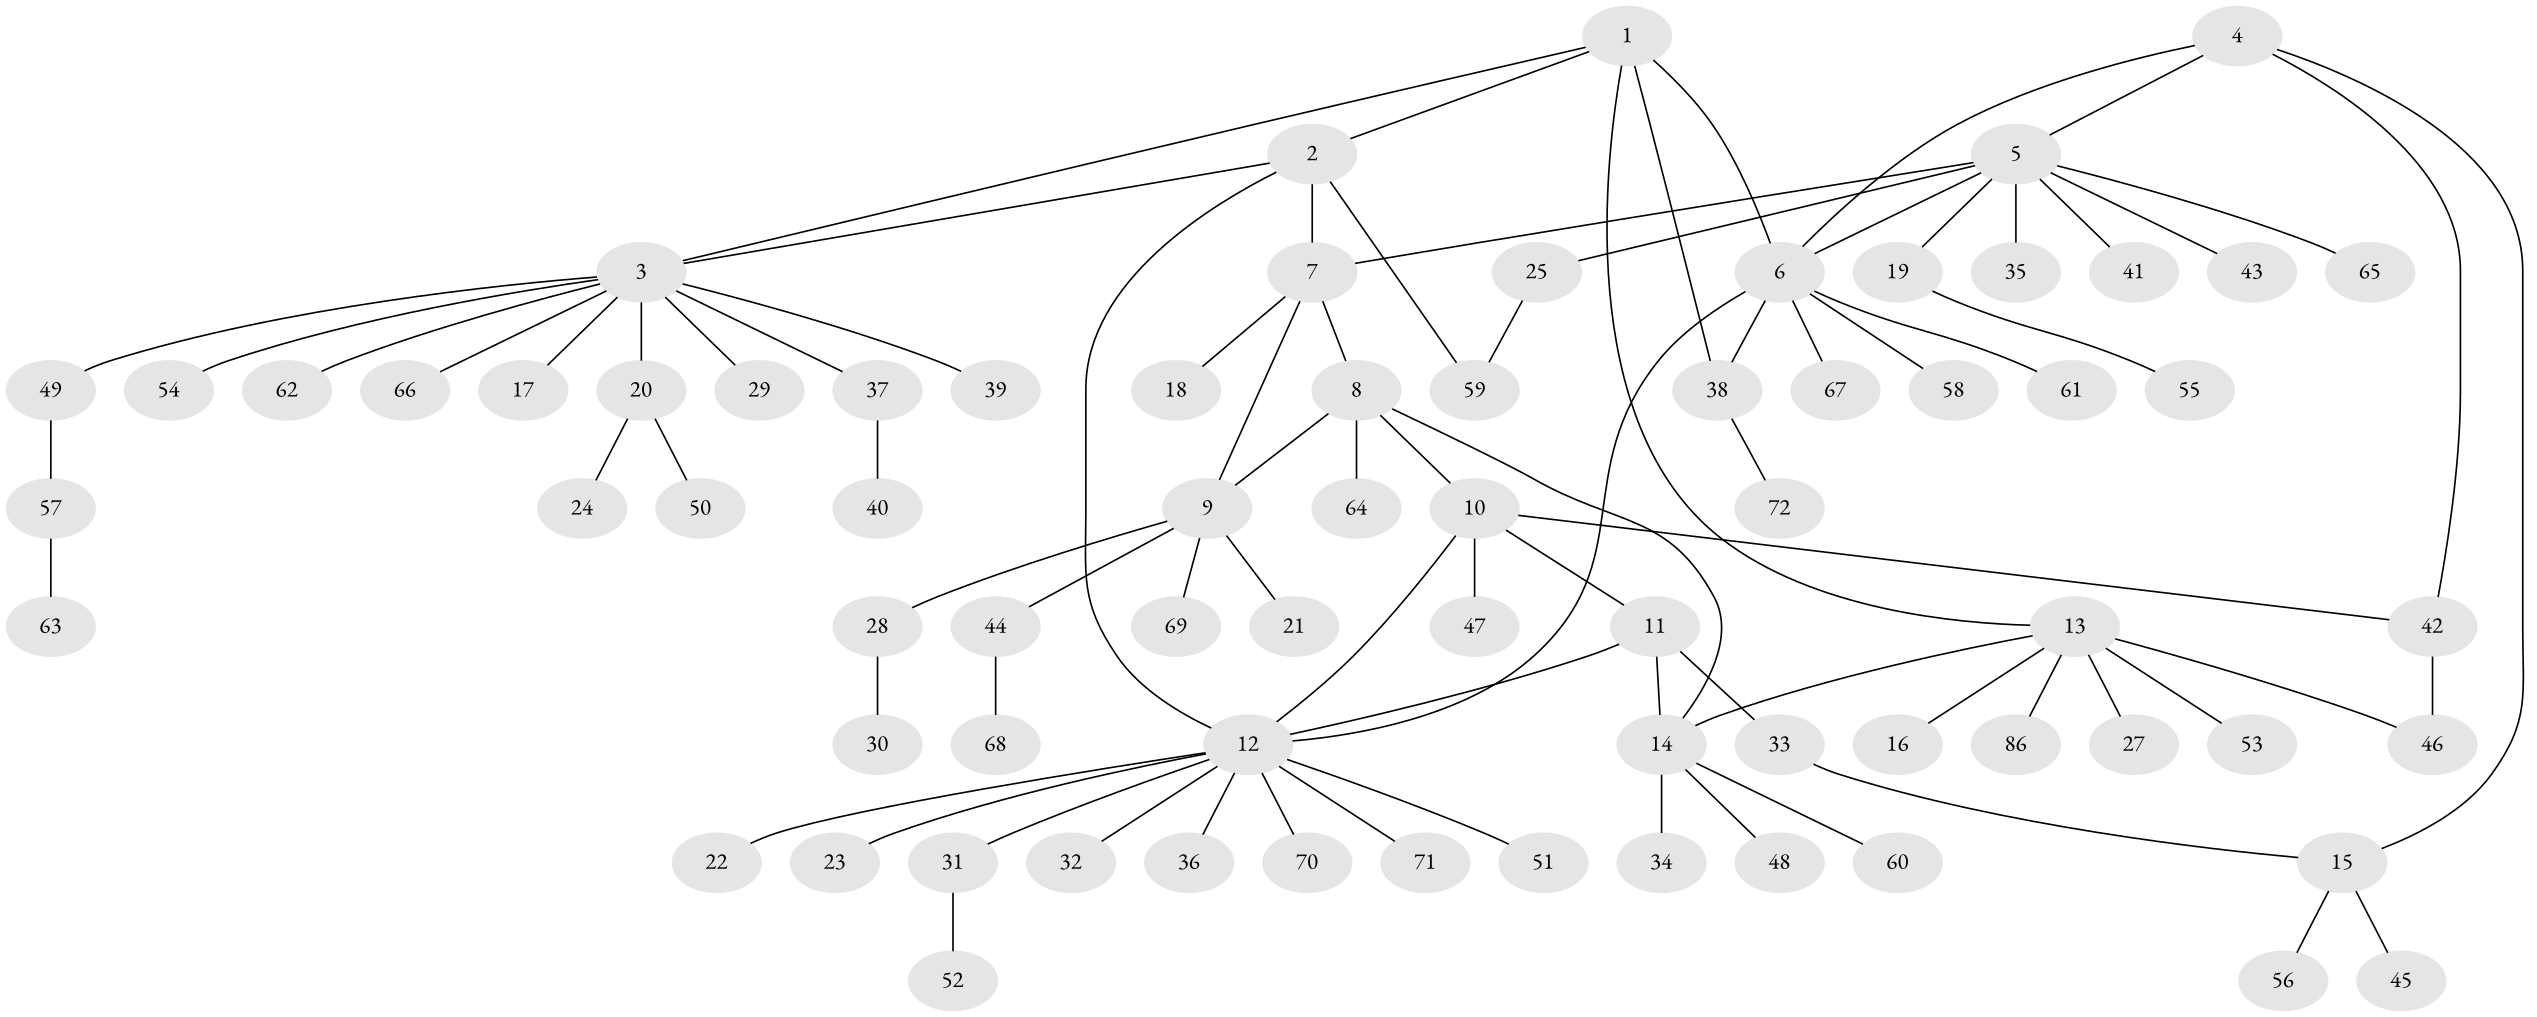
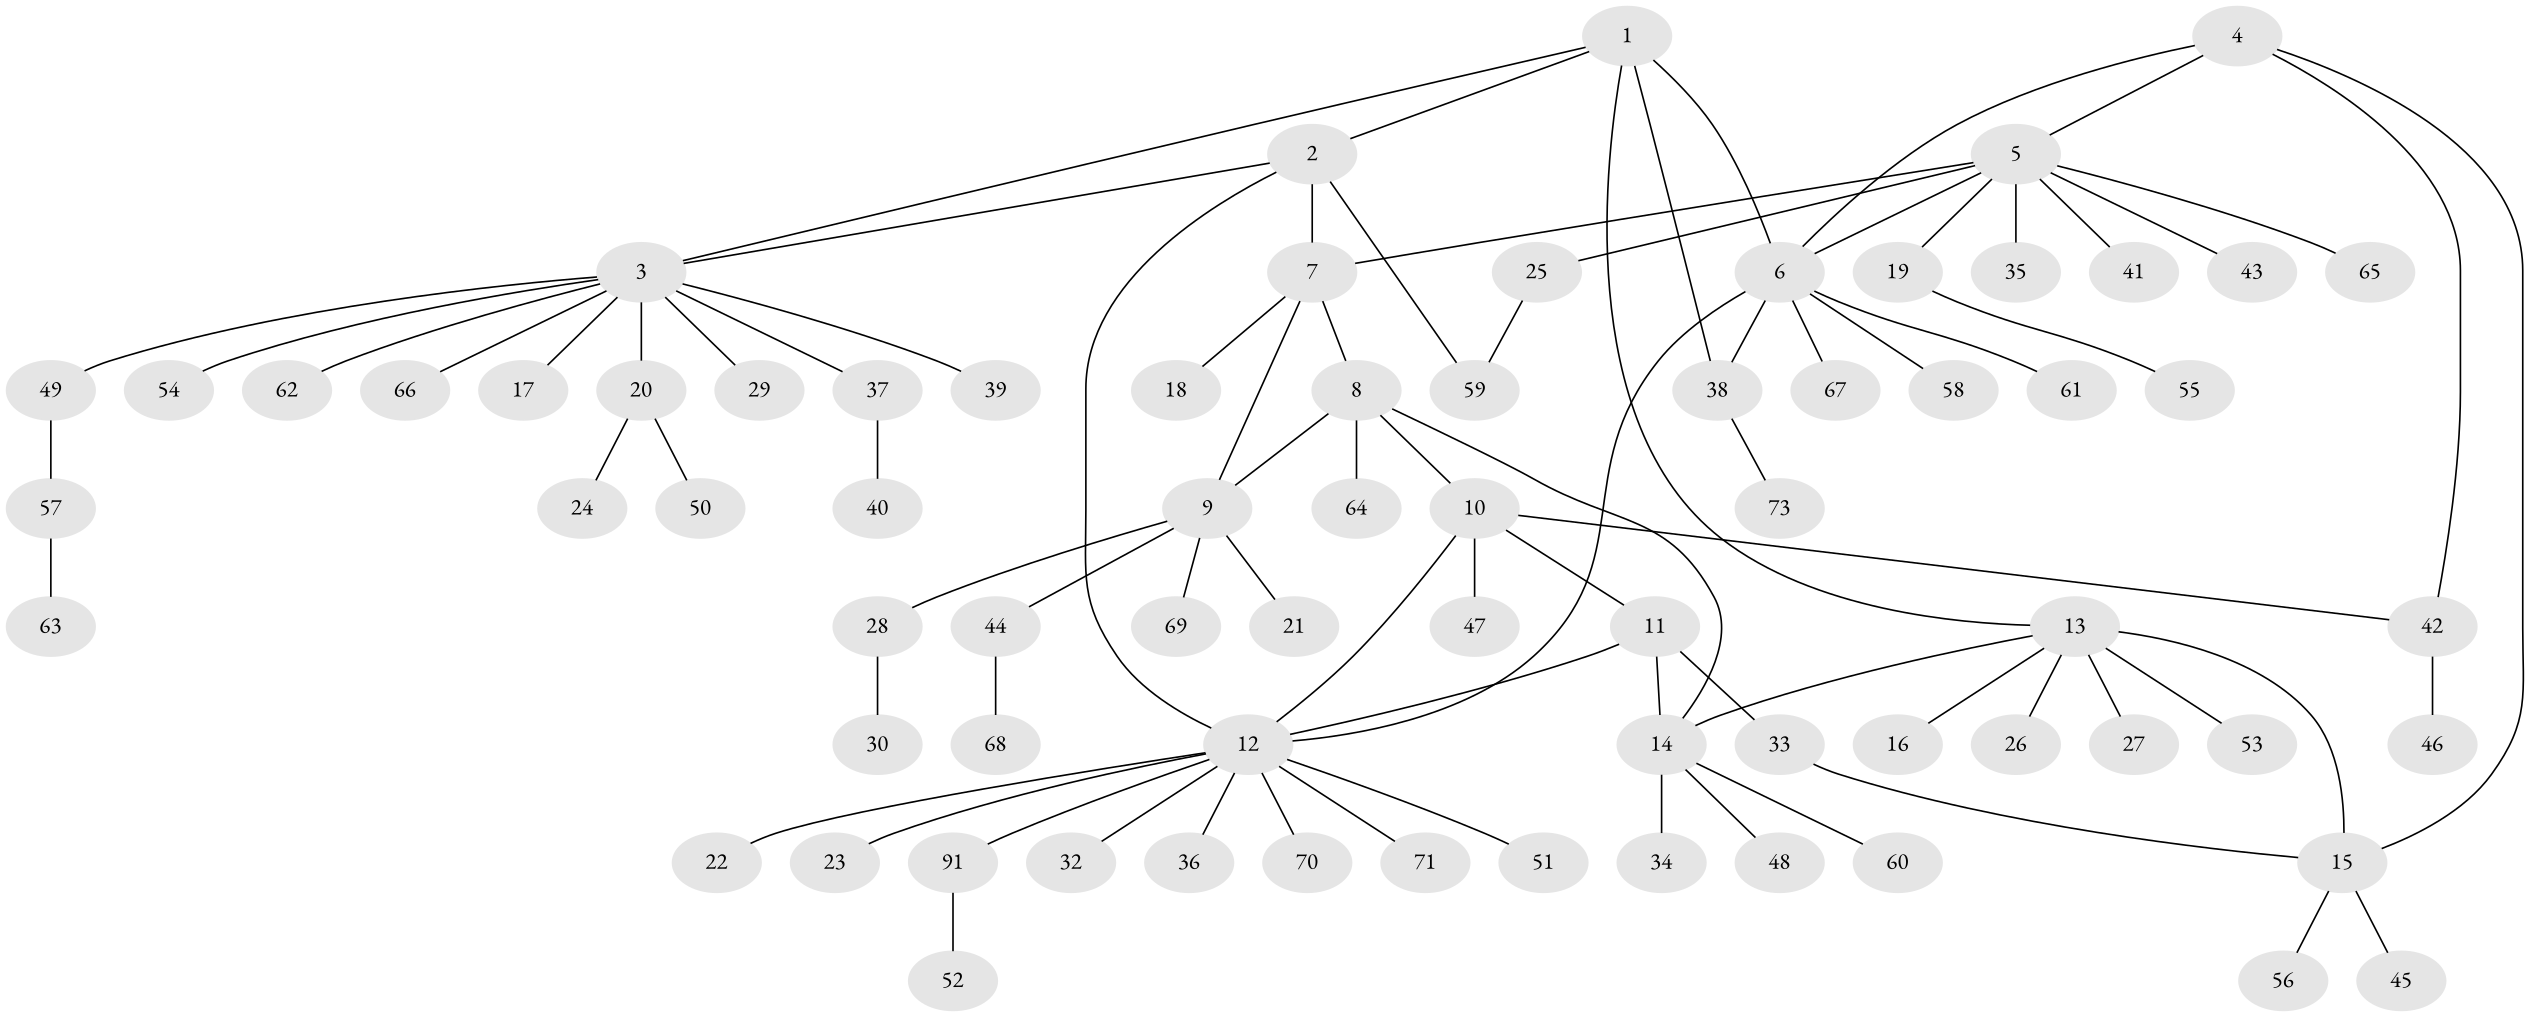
(1780, 508) -> (1780, 508)
(2257, 680) -> (2277, 686)
(2016, 745) -> (2016, 745)
(953, 863) -> (953, 863)
